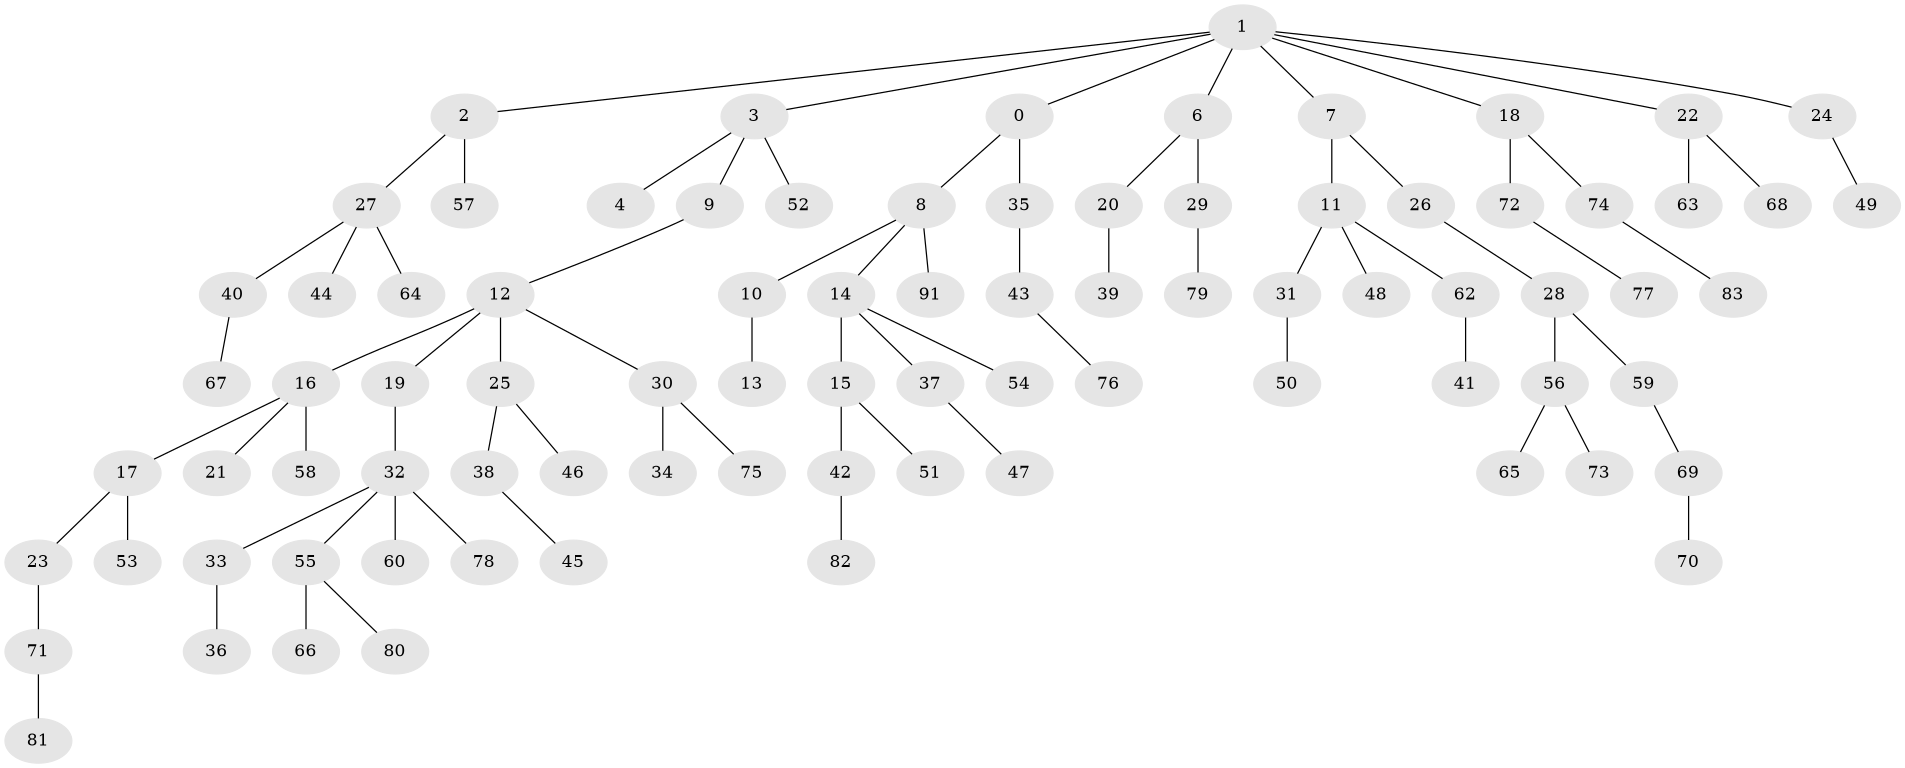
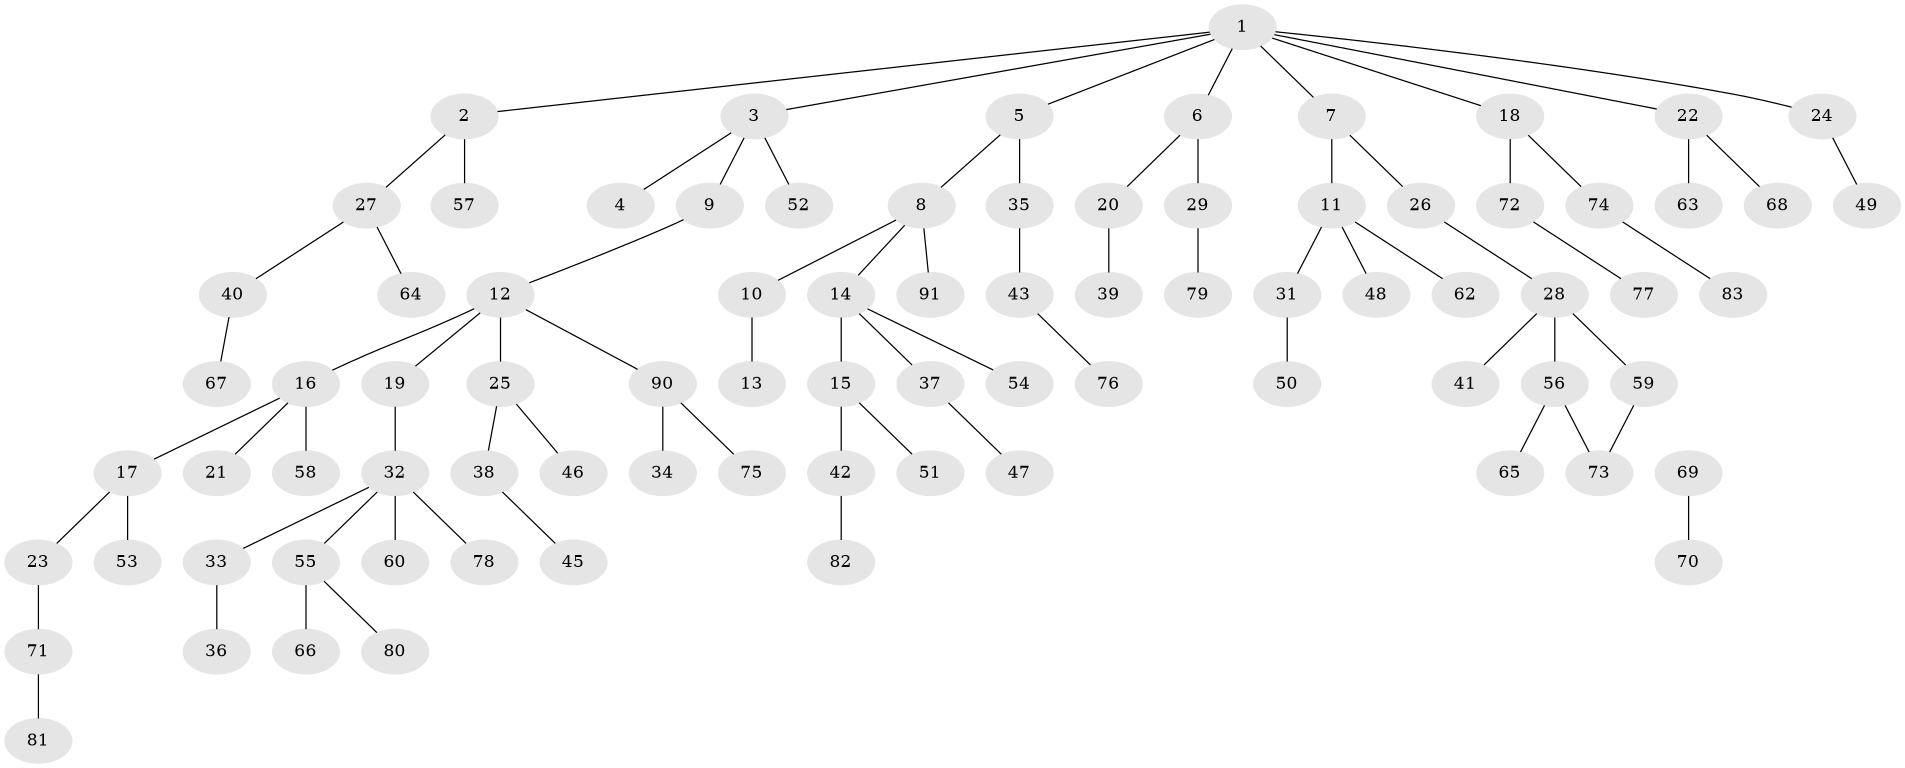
(1020, 116) -> (1020, 116)
(322, 295) -> none
(1466, 340) -> (1510, 339)
(663, 384) -> (663, 384)
(1666, 429) -> (1622, 429)
